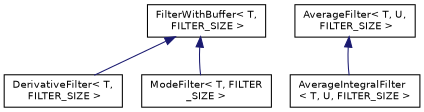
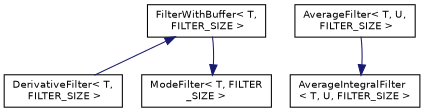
(200, 61) -> (214, 51)
(348, 61) -> (362, 51)
